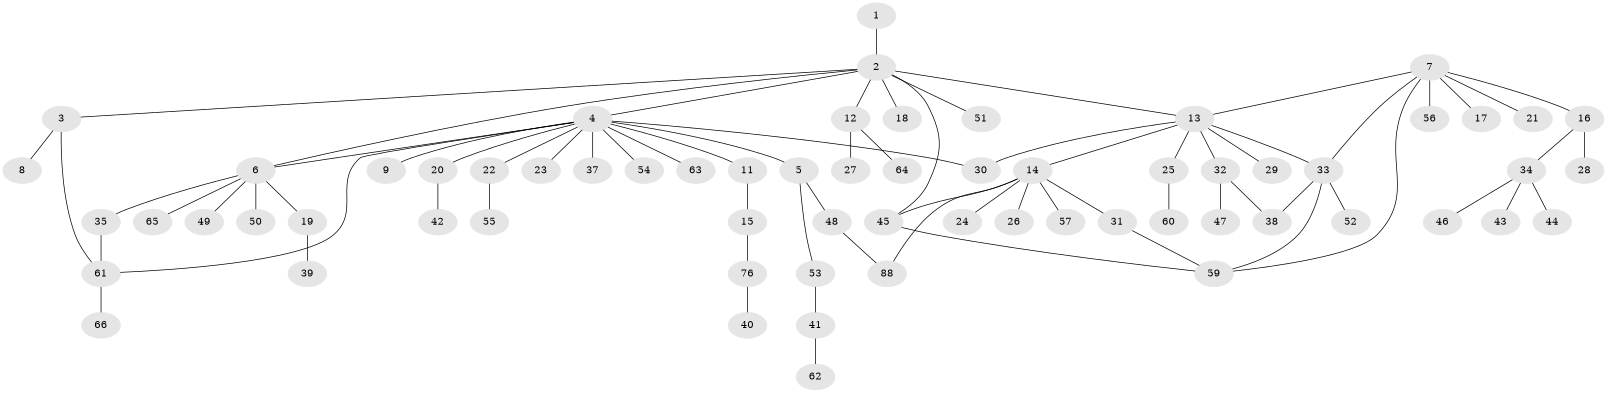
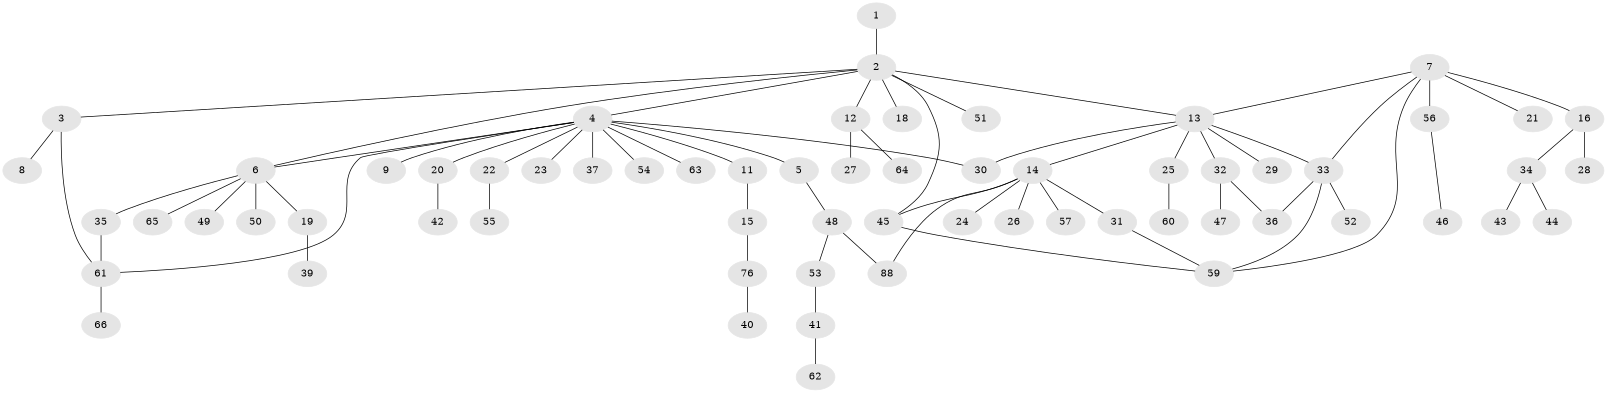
(1481, 119) -> none
(1485, 196) -> (1436, 171)
(804, 222) -> (824, 248)
(1272, 222) -> (1272, 222)
